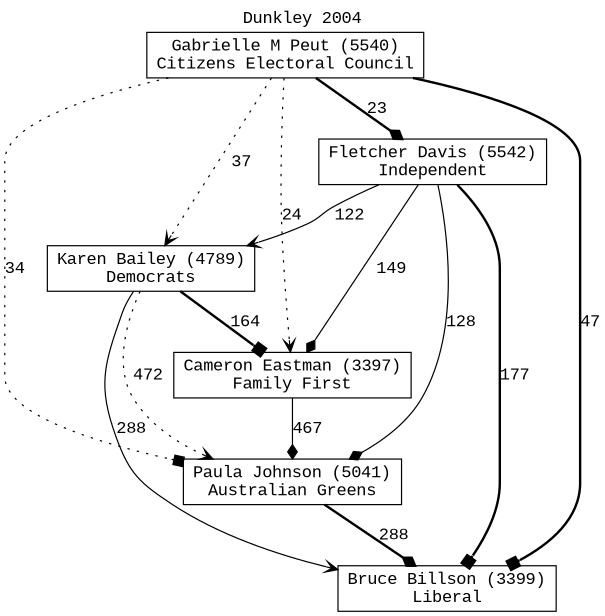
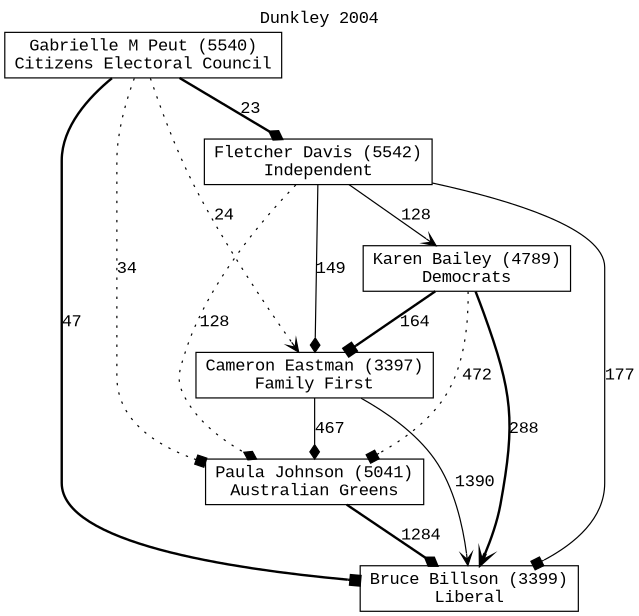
(221, 157) -> none
(349, 215) -> (416, 215)
(444, 334) -> (199, 318)
(500, 367) -> (605, 327)
(129, 389) -> (450, 387)
none -> (436, 461)
(142, 482) -> (509, 422)
(394, 535) -> (421, 535)
